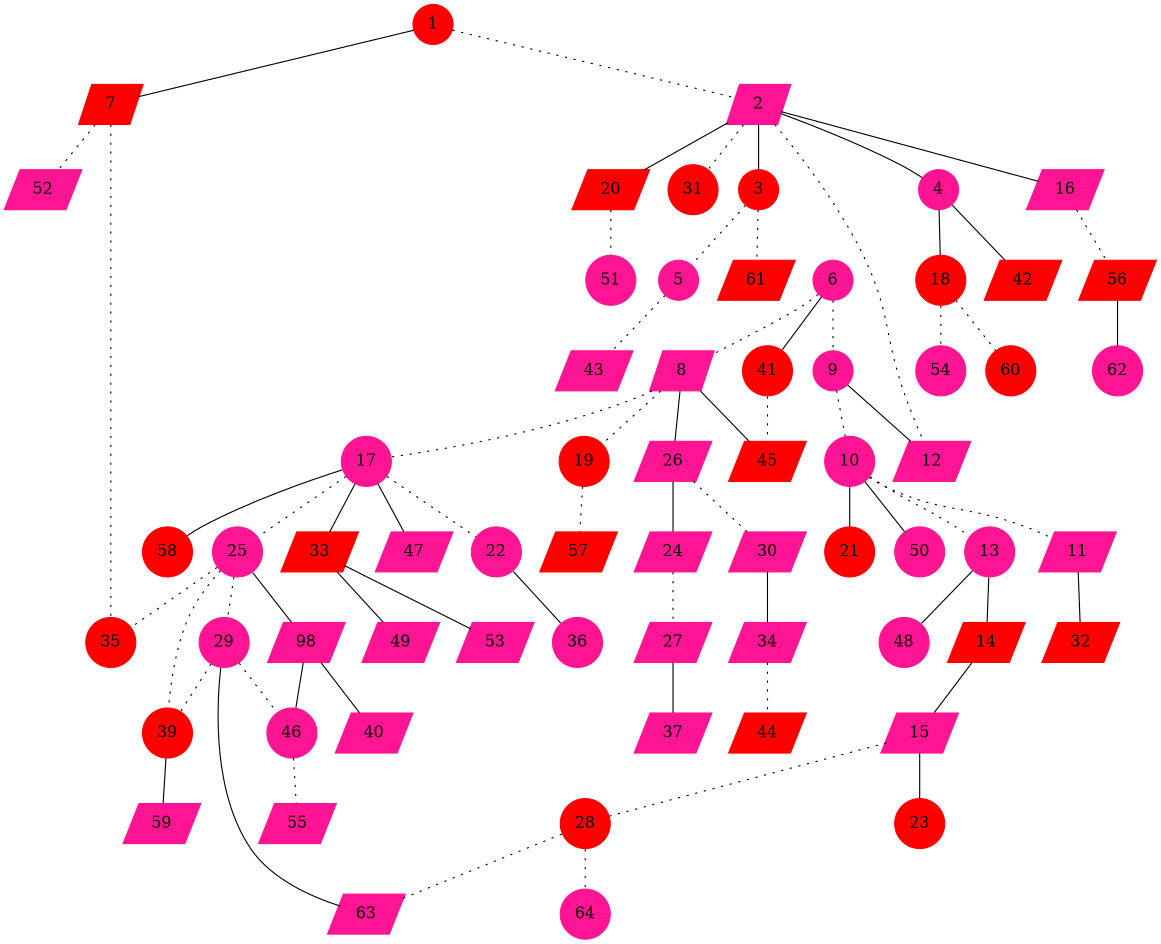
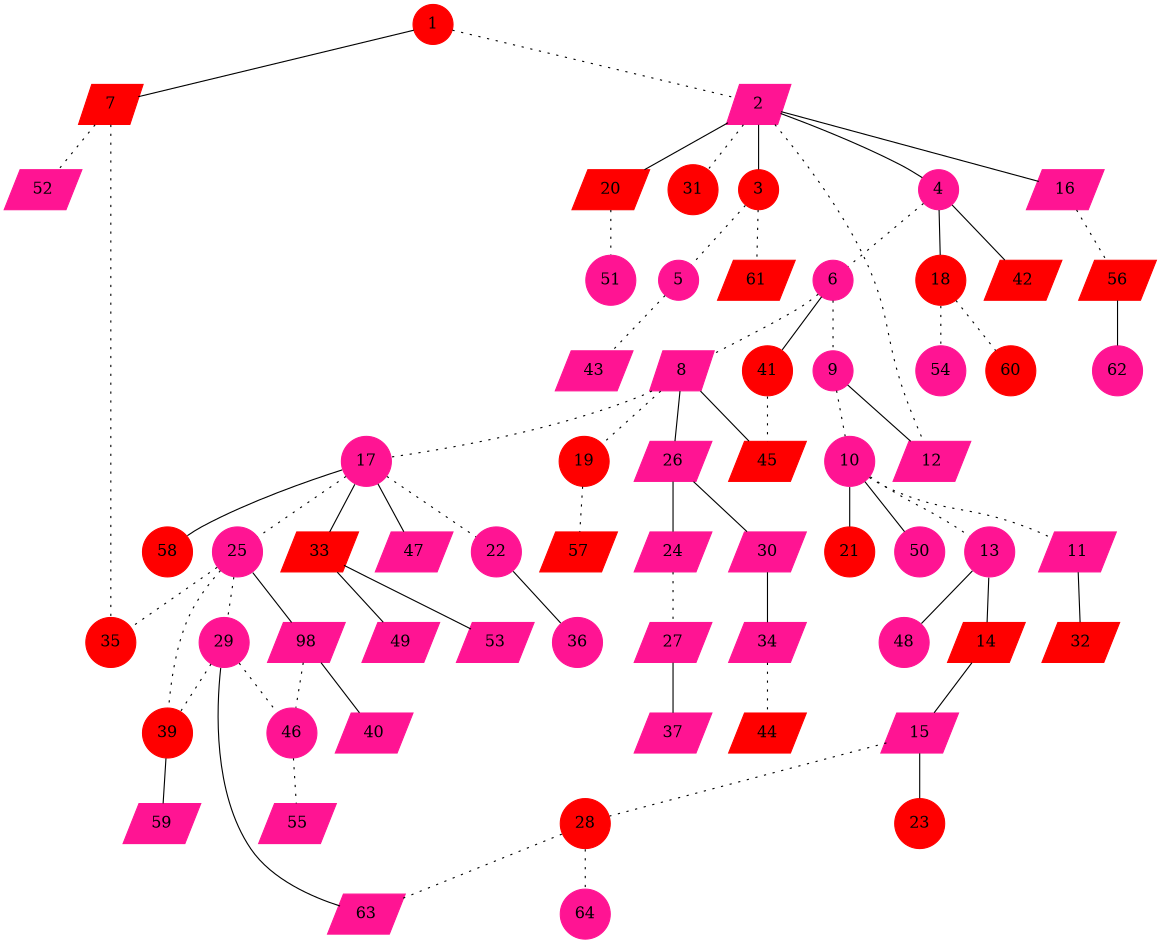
none -> (886, 235)
(720, 507) -> (720, 507)
(300, 685) -> (300, 685)
